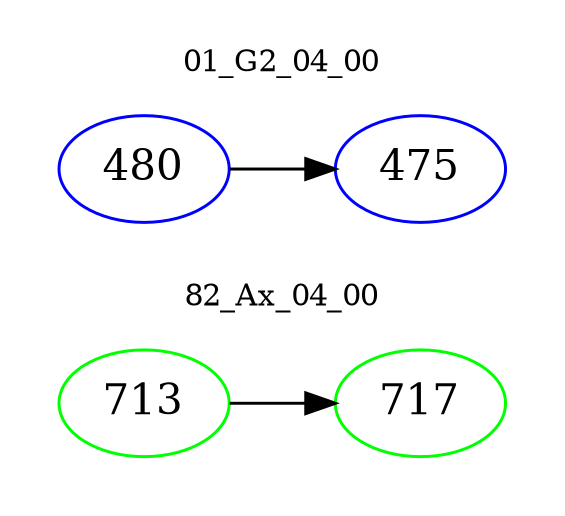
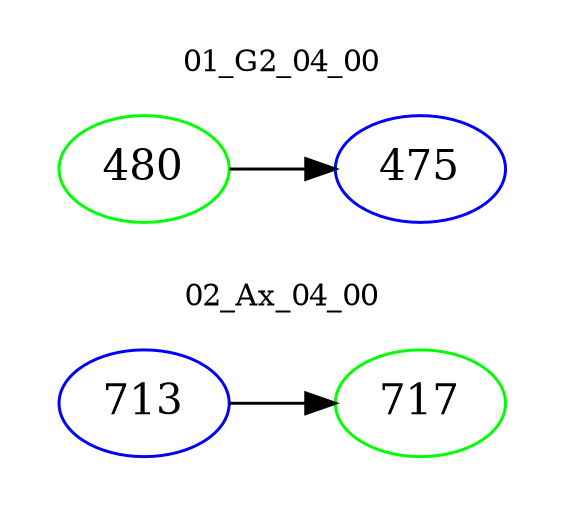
(144, 169) -> (144, 169)
(282, 298) -> (282, 298)
(144, 403) -> (144, 403)
